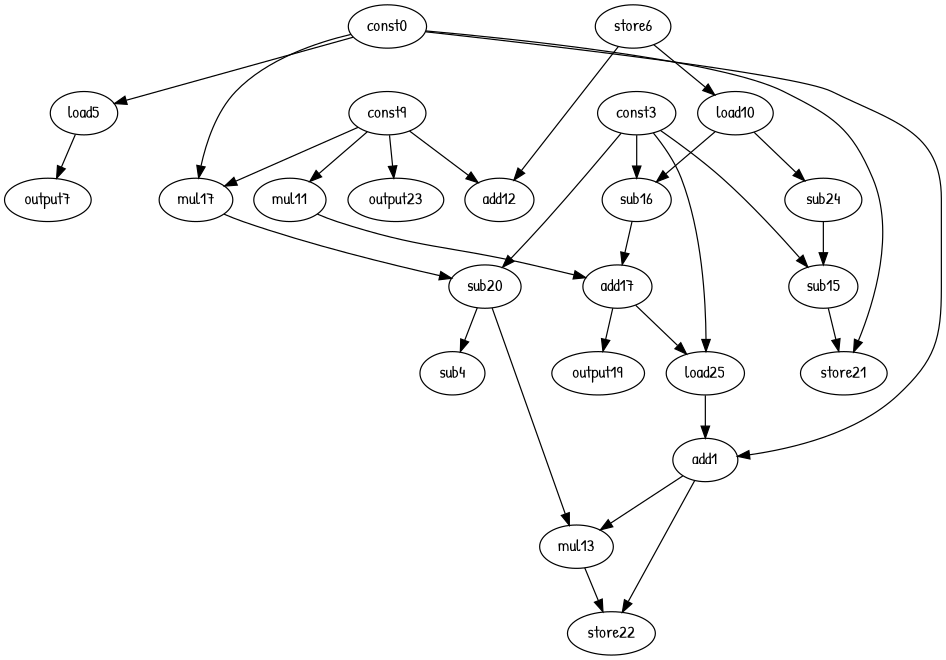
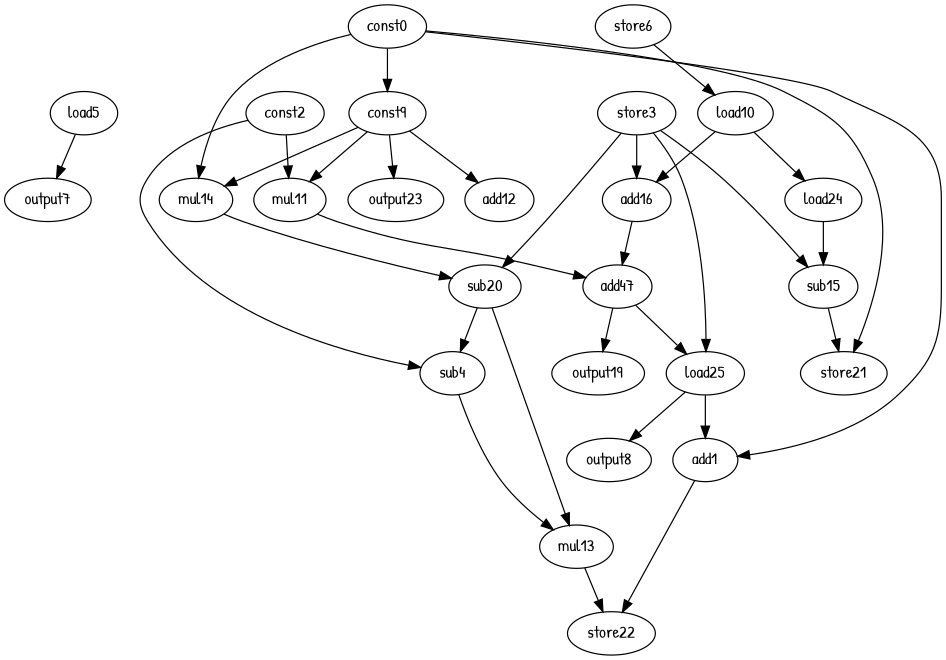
(240, 69) -> (387, 64)
(570, 109) -> none
none -> (285, 113)
(637, 113) -> (637, 113)
(196, 200) -> (196, 200)
(637, 200) -> (637, 200)
(823, 200) -> (823, 200)
(617, 287) -> (617, 287)
none -> (609, 460)
(647, 499) -> (491, 465)
